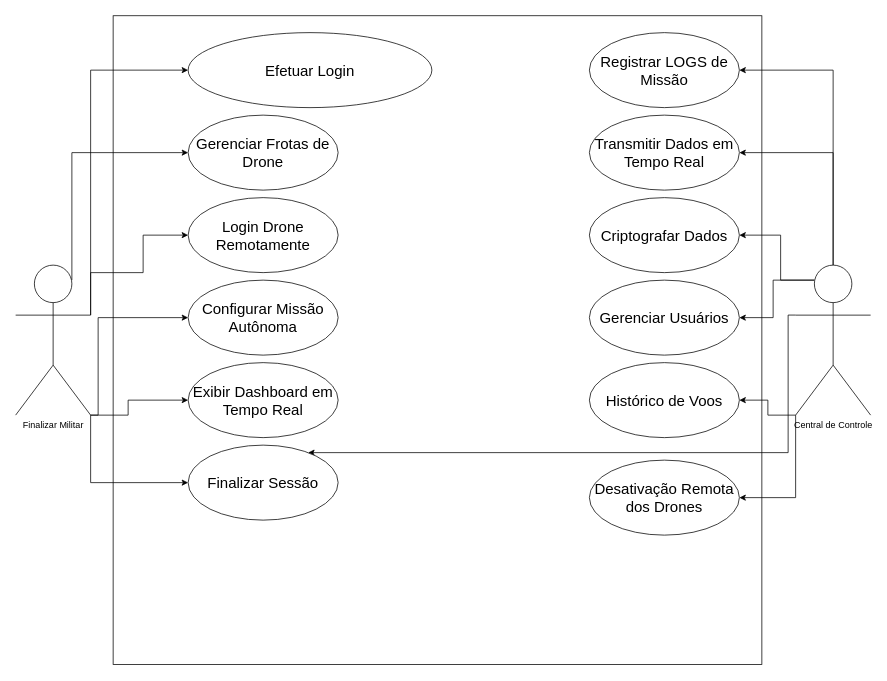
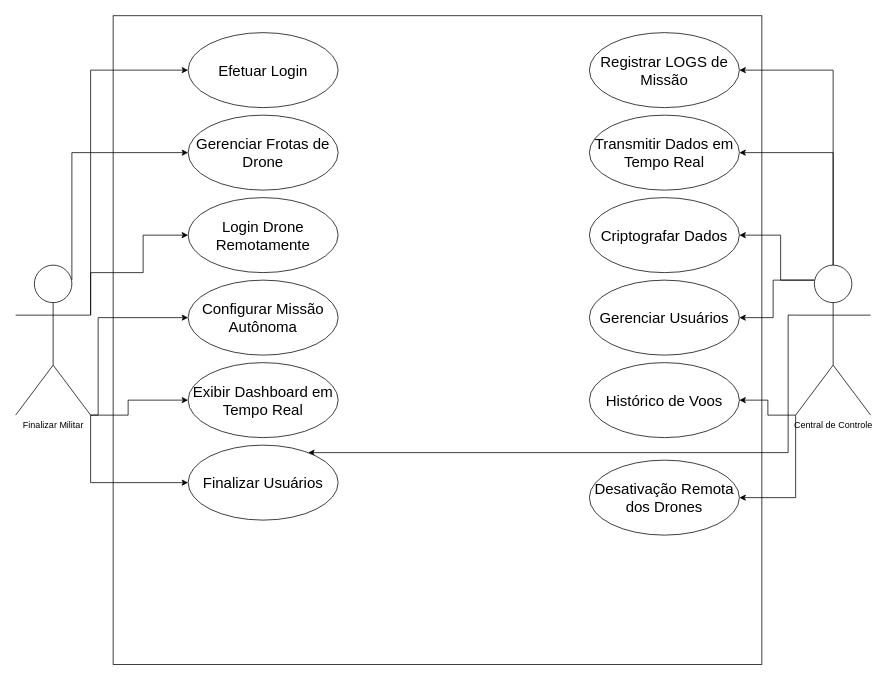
(310, 70) -> (263, 70)
(263, 483) -> (263, 483)
